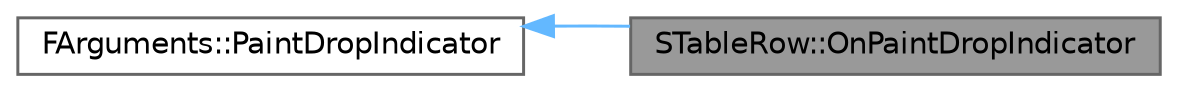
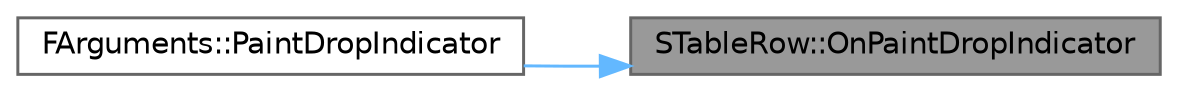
(592, 26) -> (562, 66)
